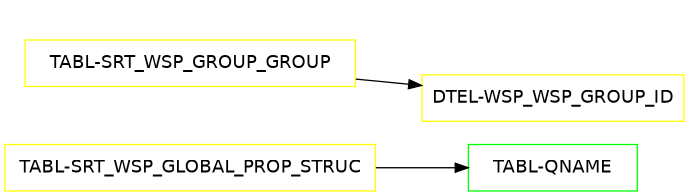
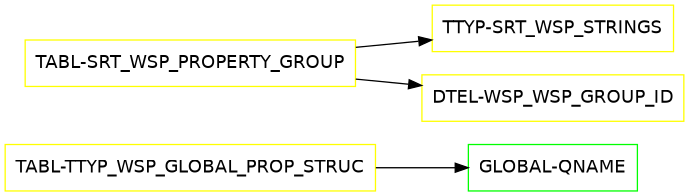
none -> (553, 28)
(190, 63) -> (190, 63)
(190, 168) -> (190, 168)
(553, 168) -> (553, 168)
